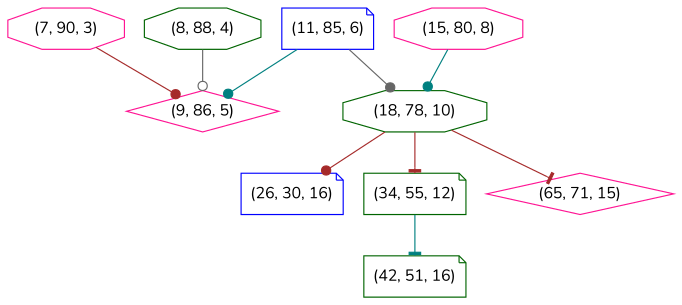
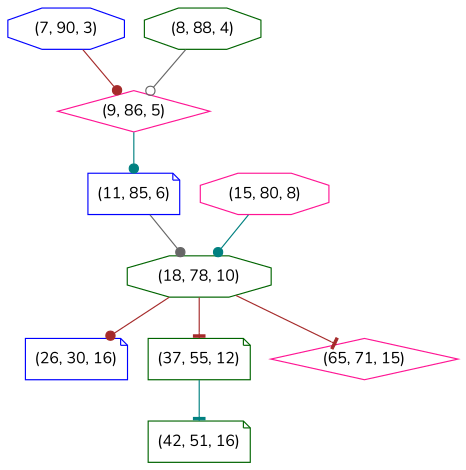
(66, 29) -> (66, 29)
(265, 70) -> (134, 148)
(415, 194) -> (199, 359)
